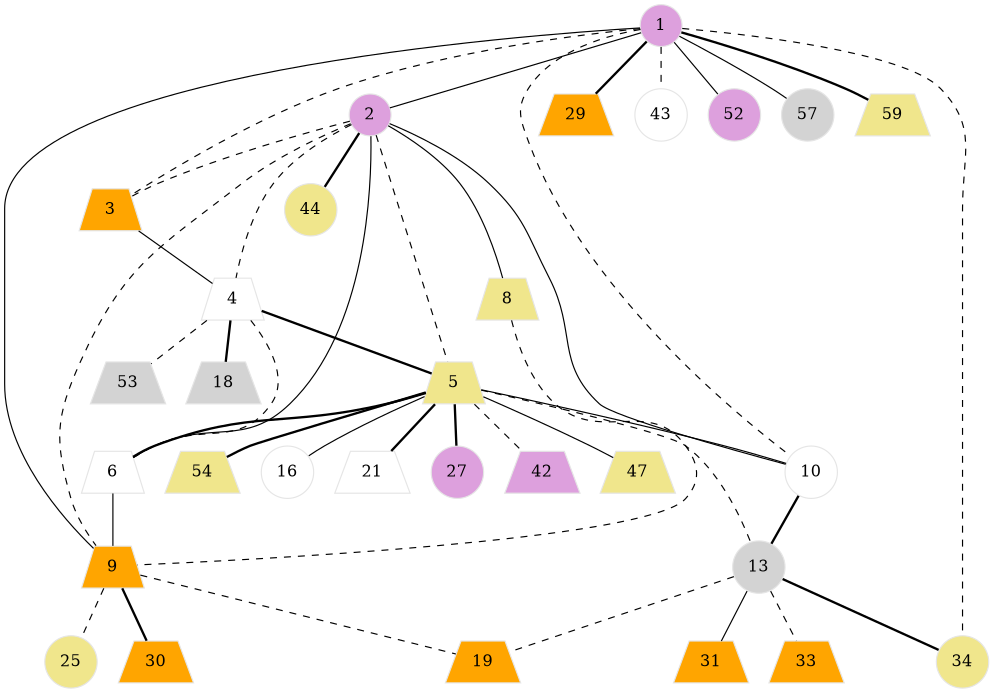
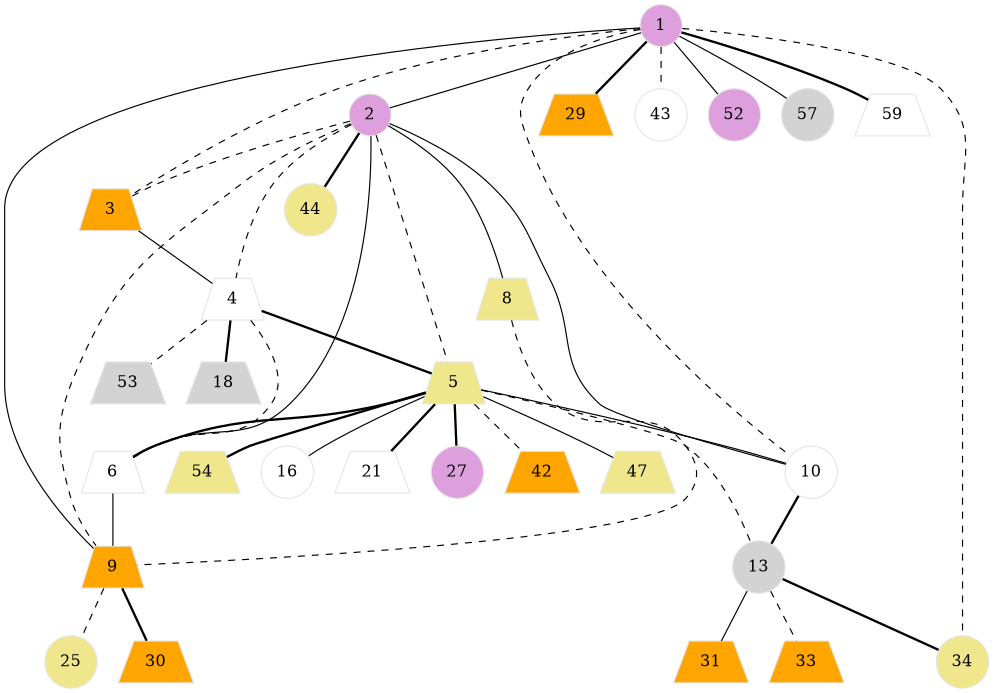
(893, 115) -> (893, 115)
(542, 472) -> (542, 472)
(483, 662) -> none
